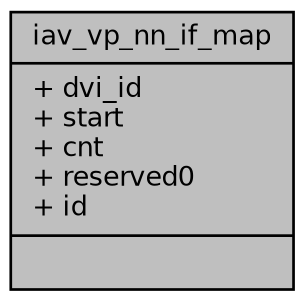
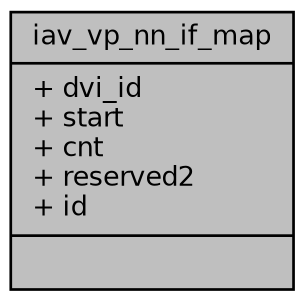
(114, 178) -> (114, 178)
